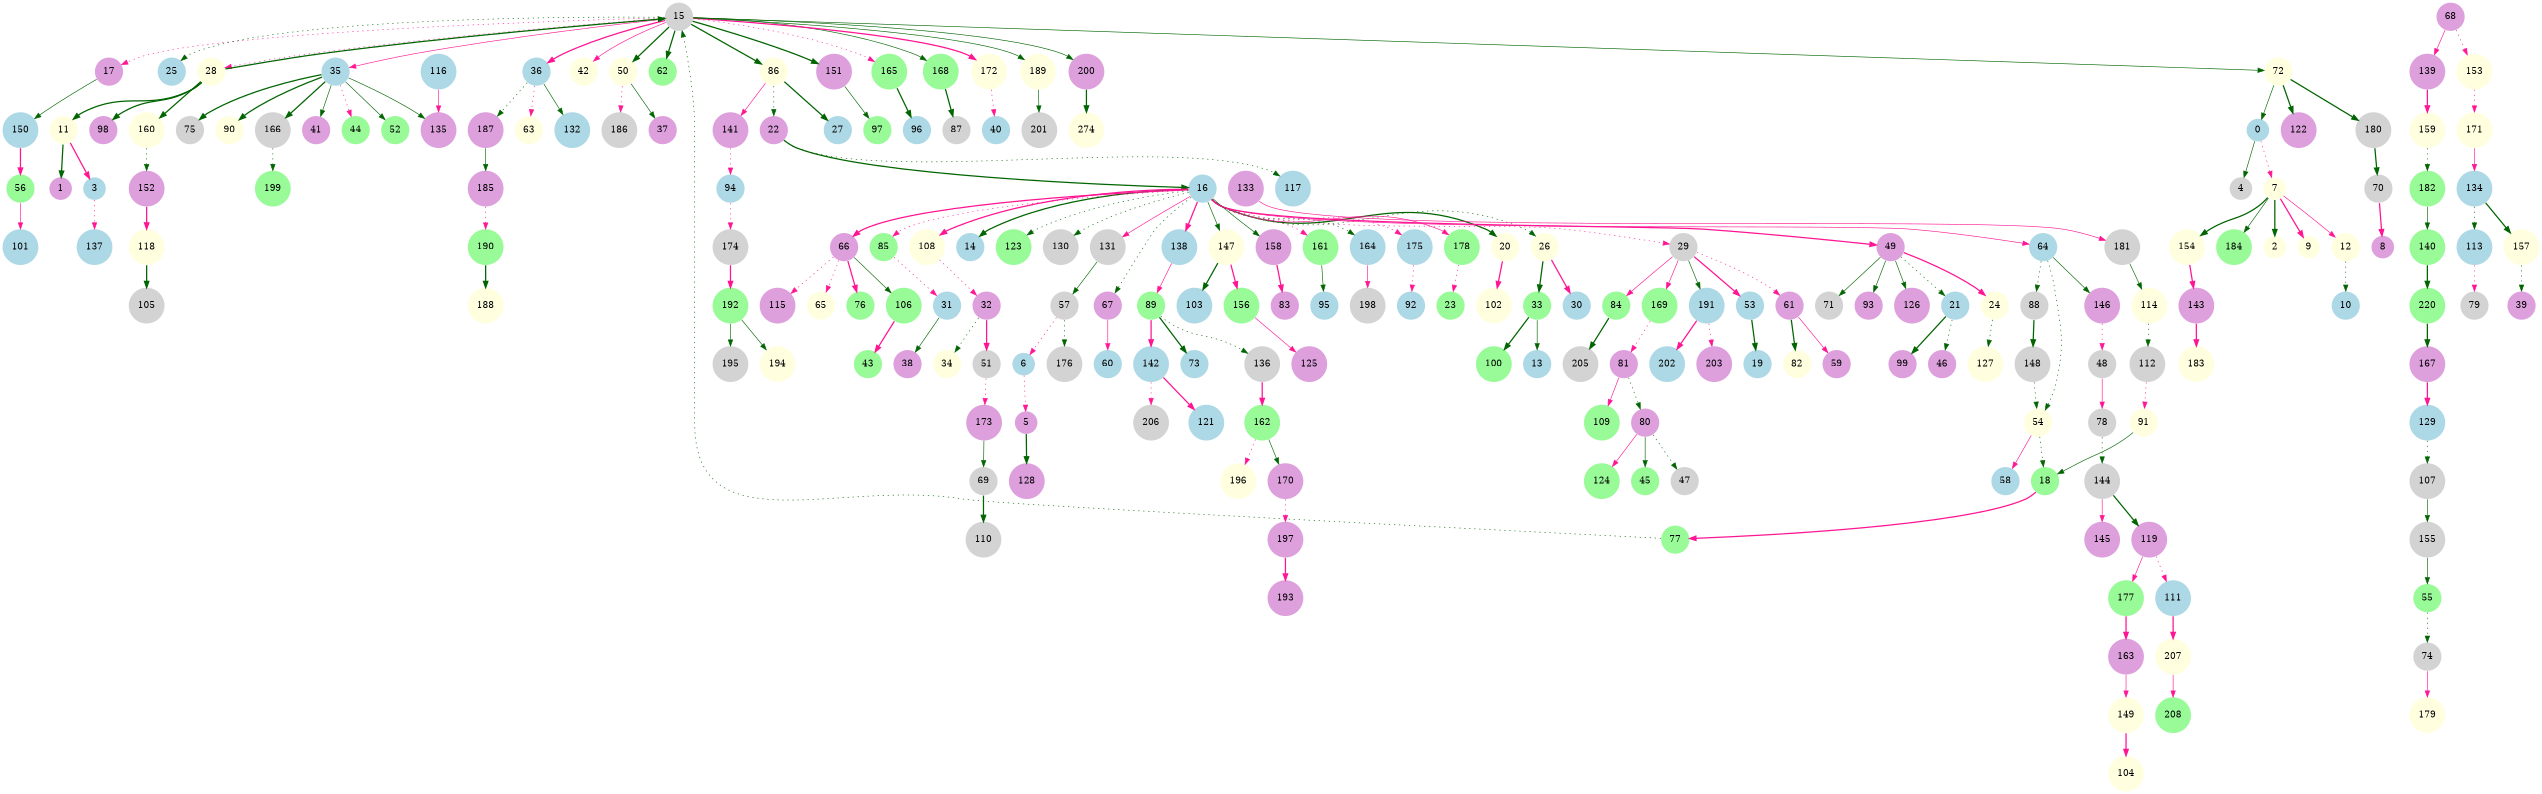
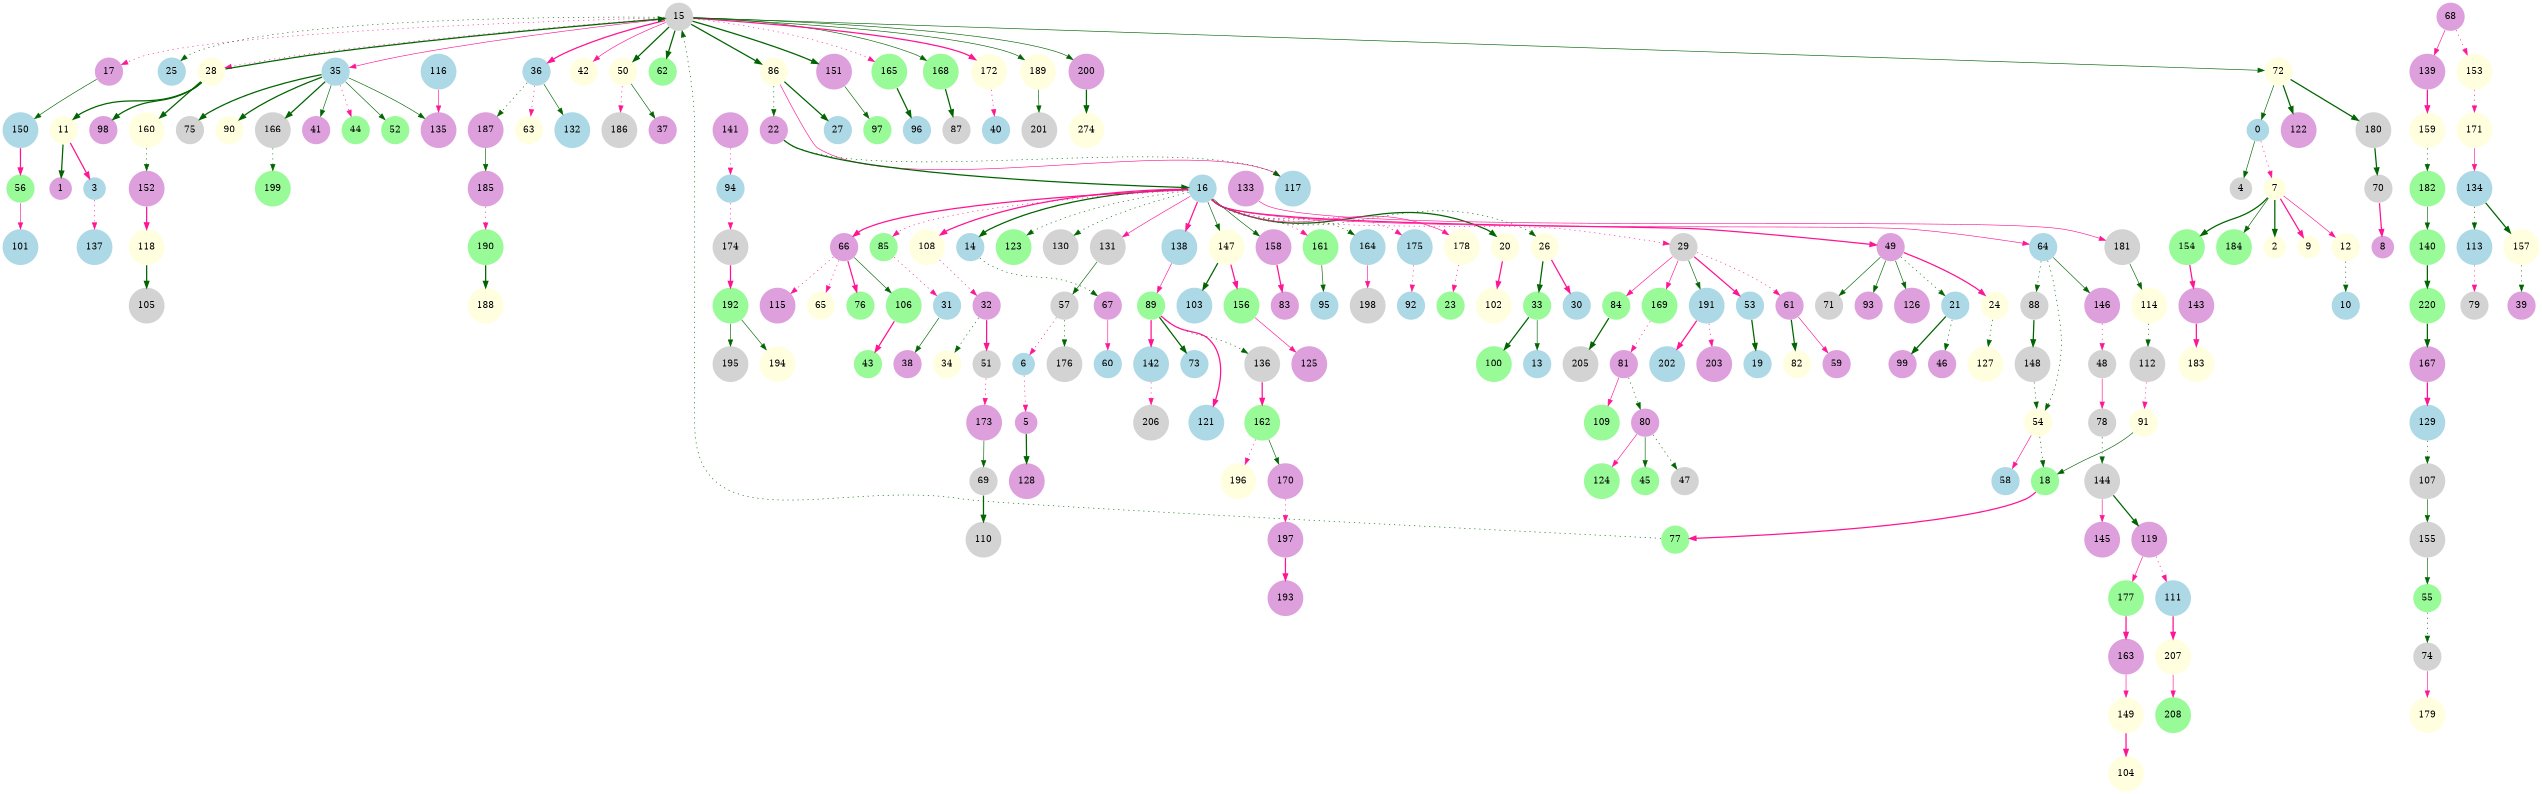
(755, 97) -> (1008, 168)
(1149, 238) -> (1035, 277)
(1462, 247) -> (1462, 247)
(2187, 247) -> (2187, 247)
(1176, 391) -> (1212, 343)
